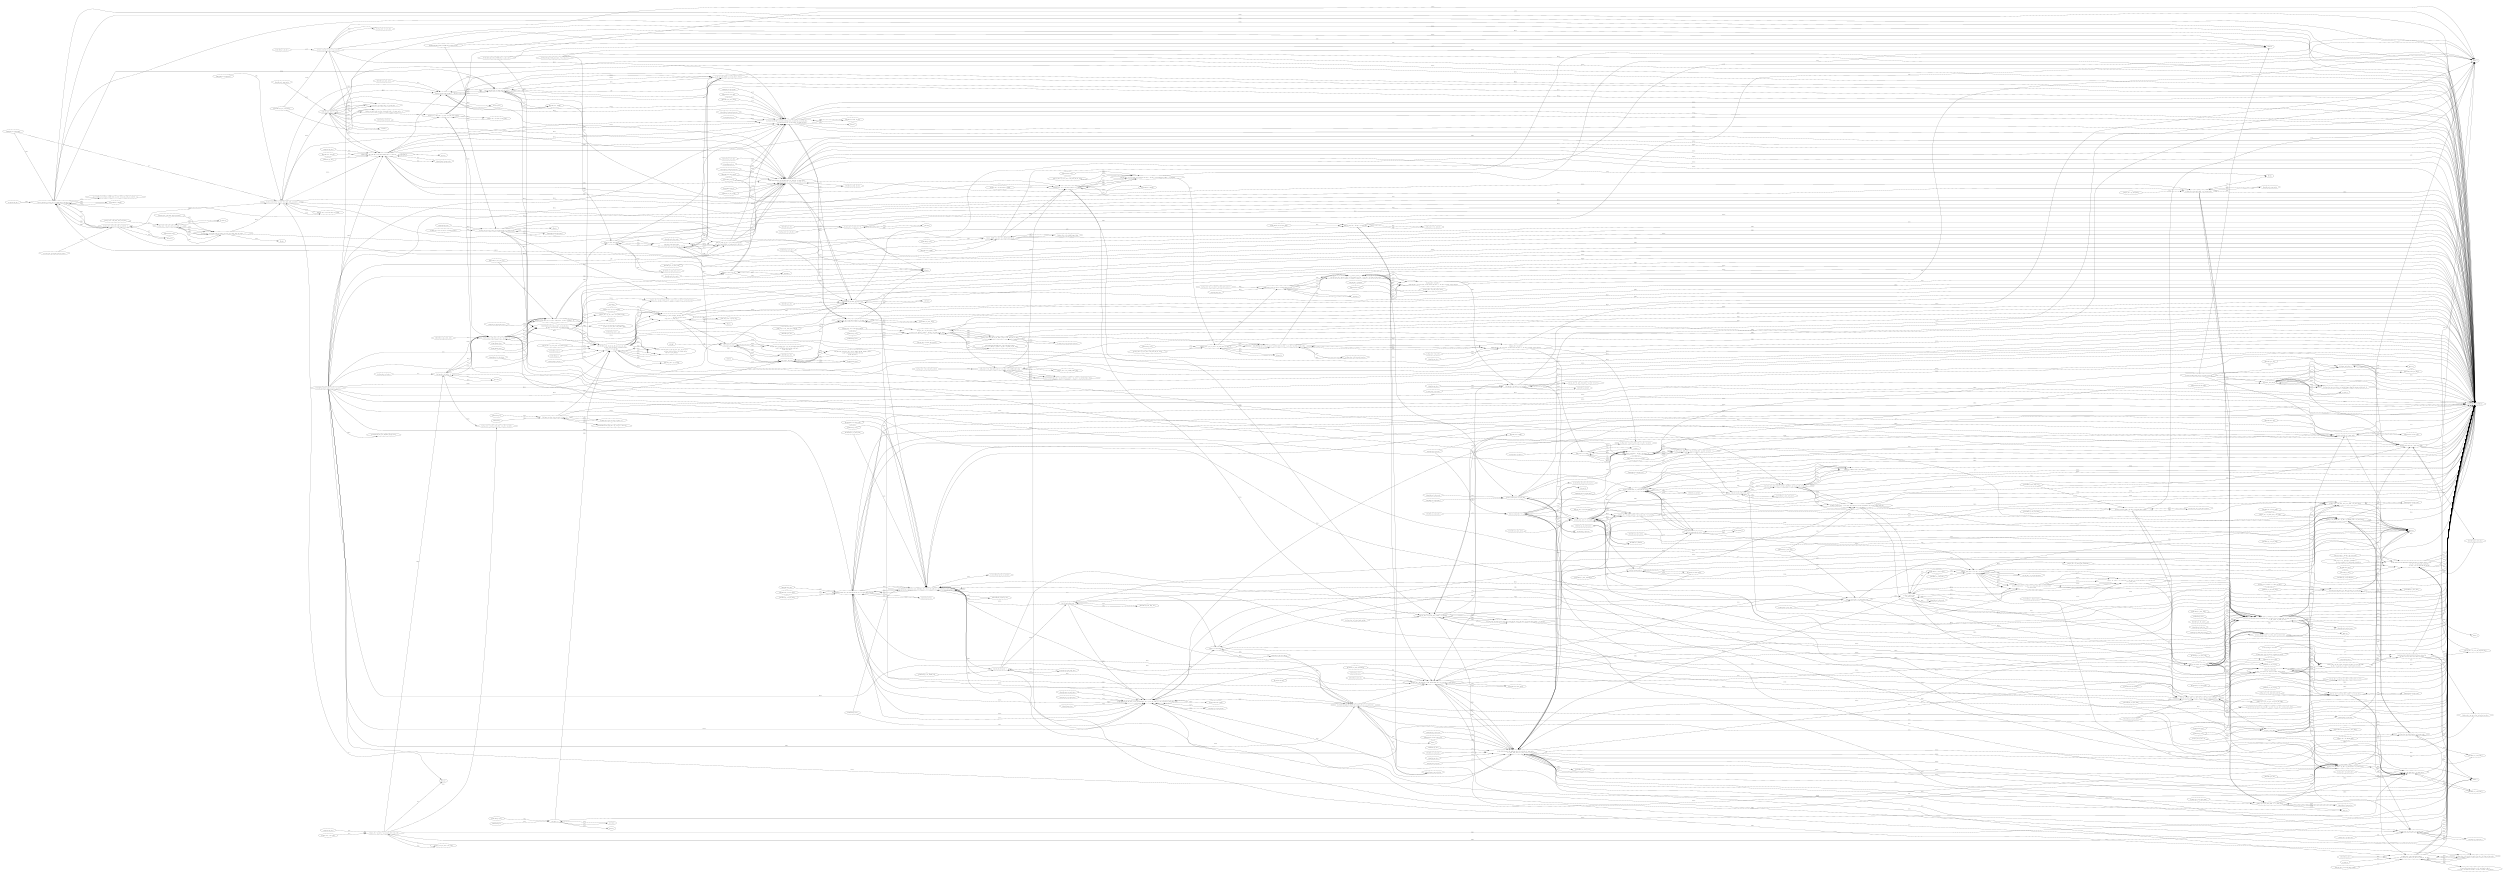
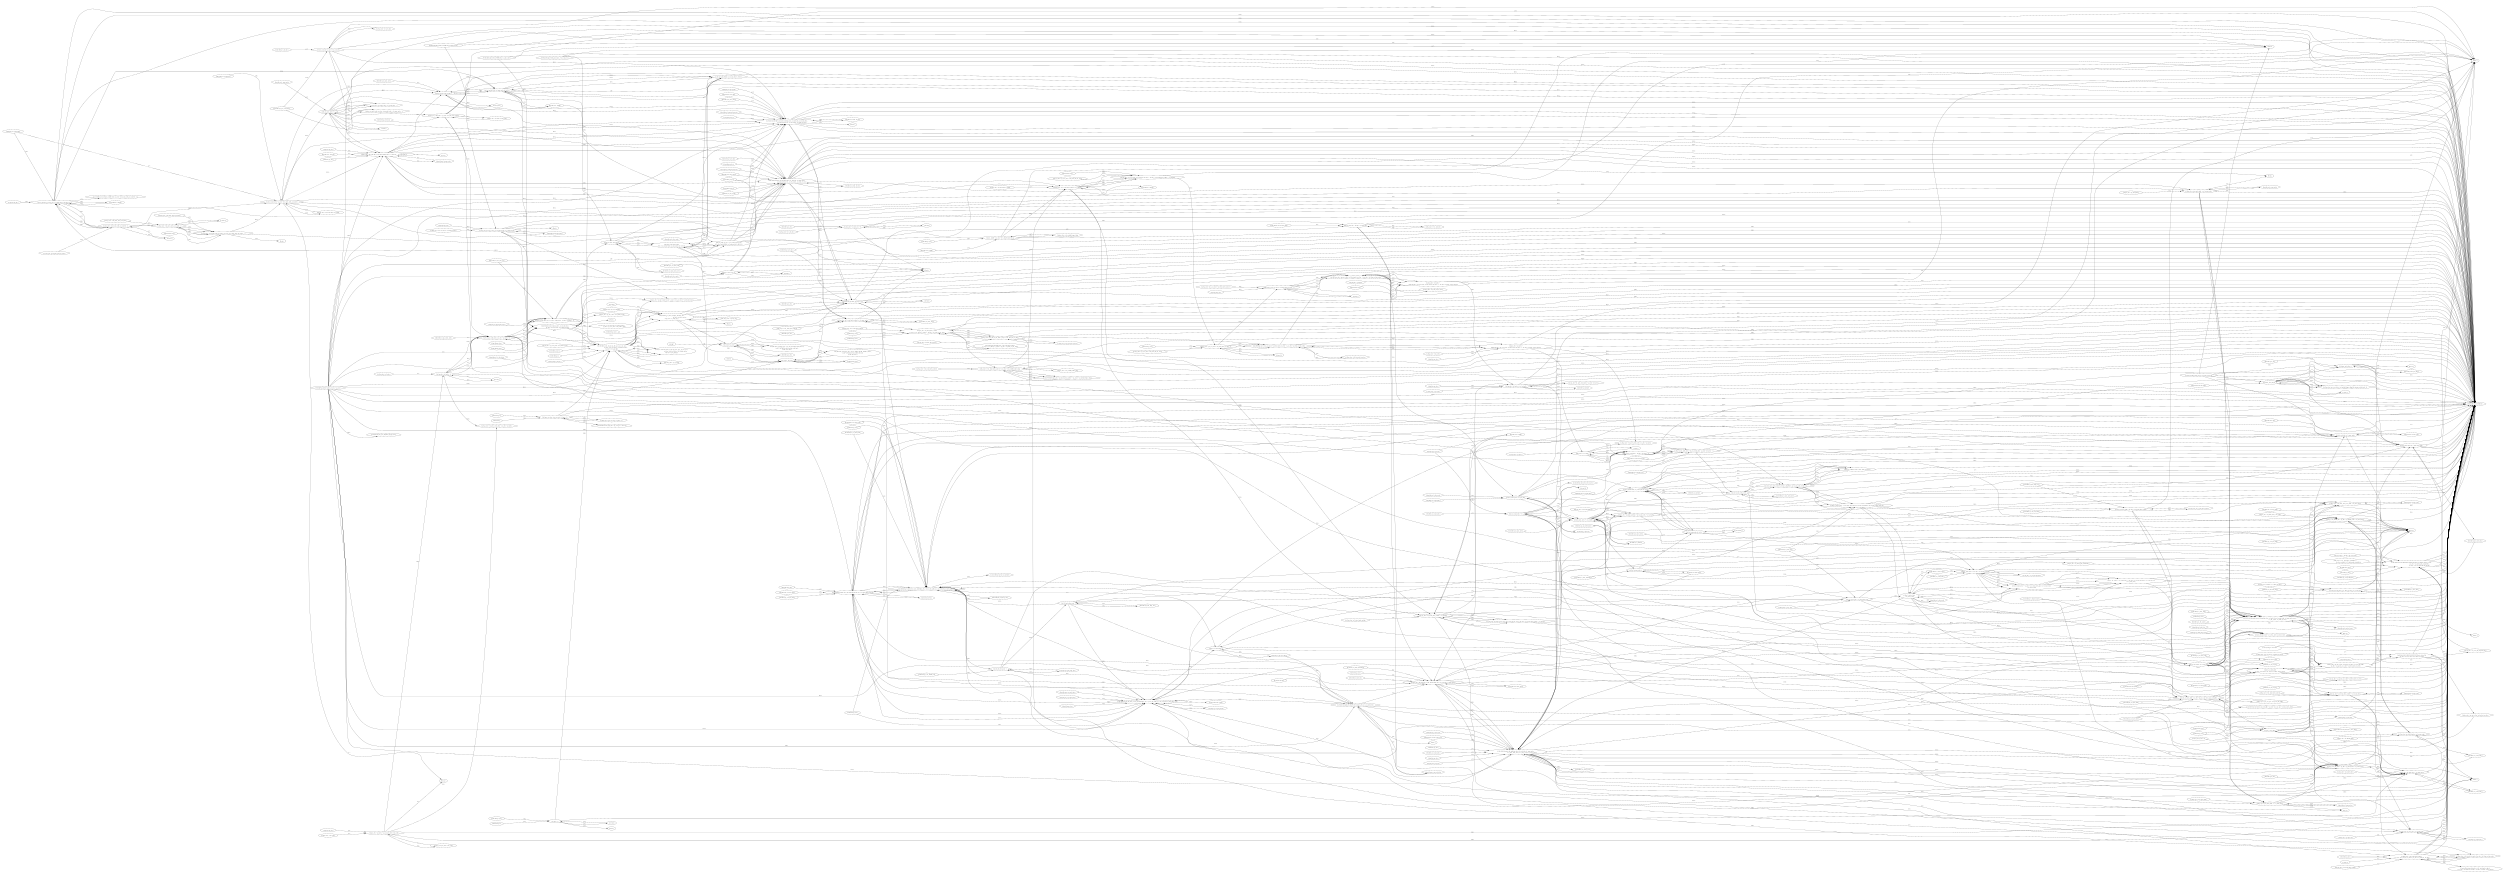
(534, 254) -> (142, 226)
